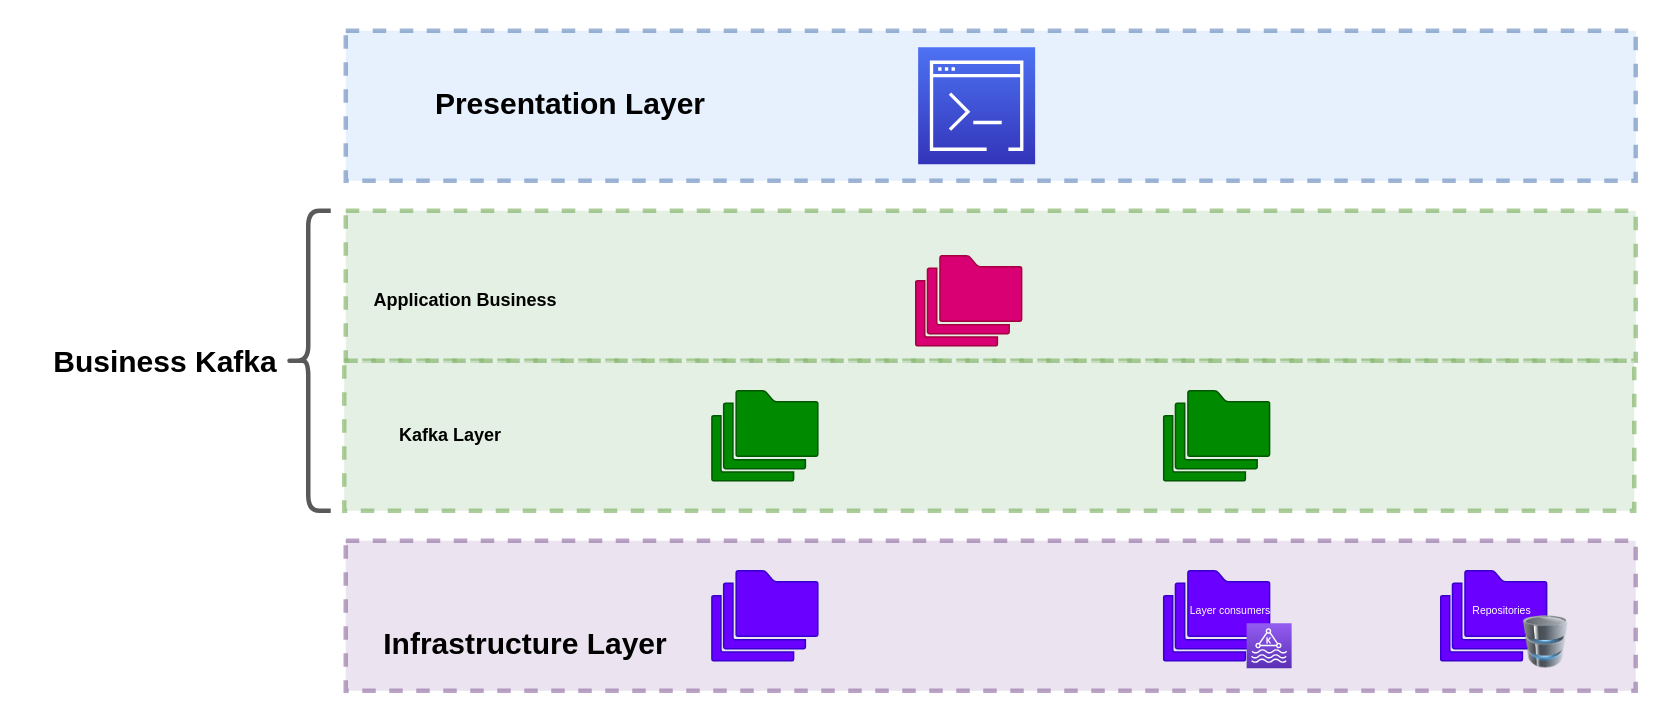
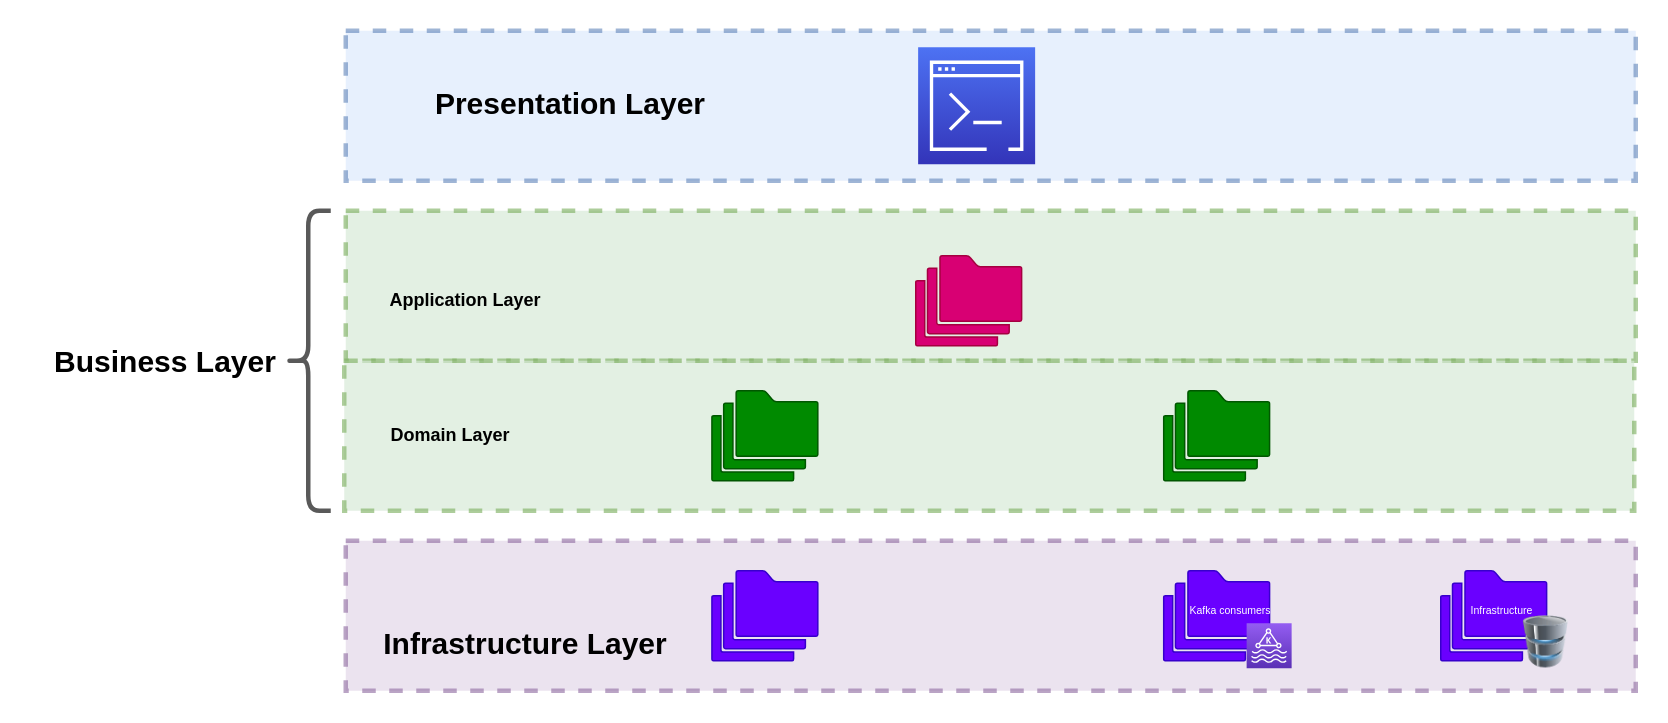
(466, 301) -> (466, 301)
(166, 361) -> (166, 361)
(451, 436) -> (451, 436)
(1231, 608) -> (1231, 608)
(1502, 608) -> (1502, 608)
